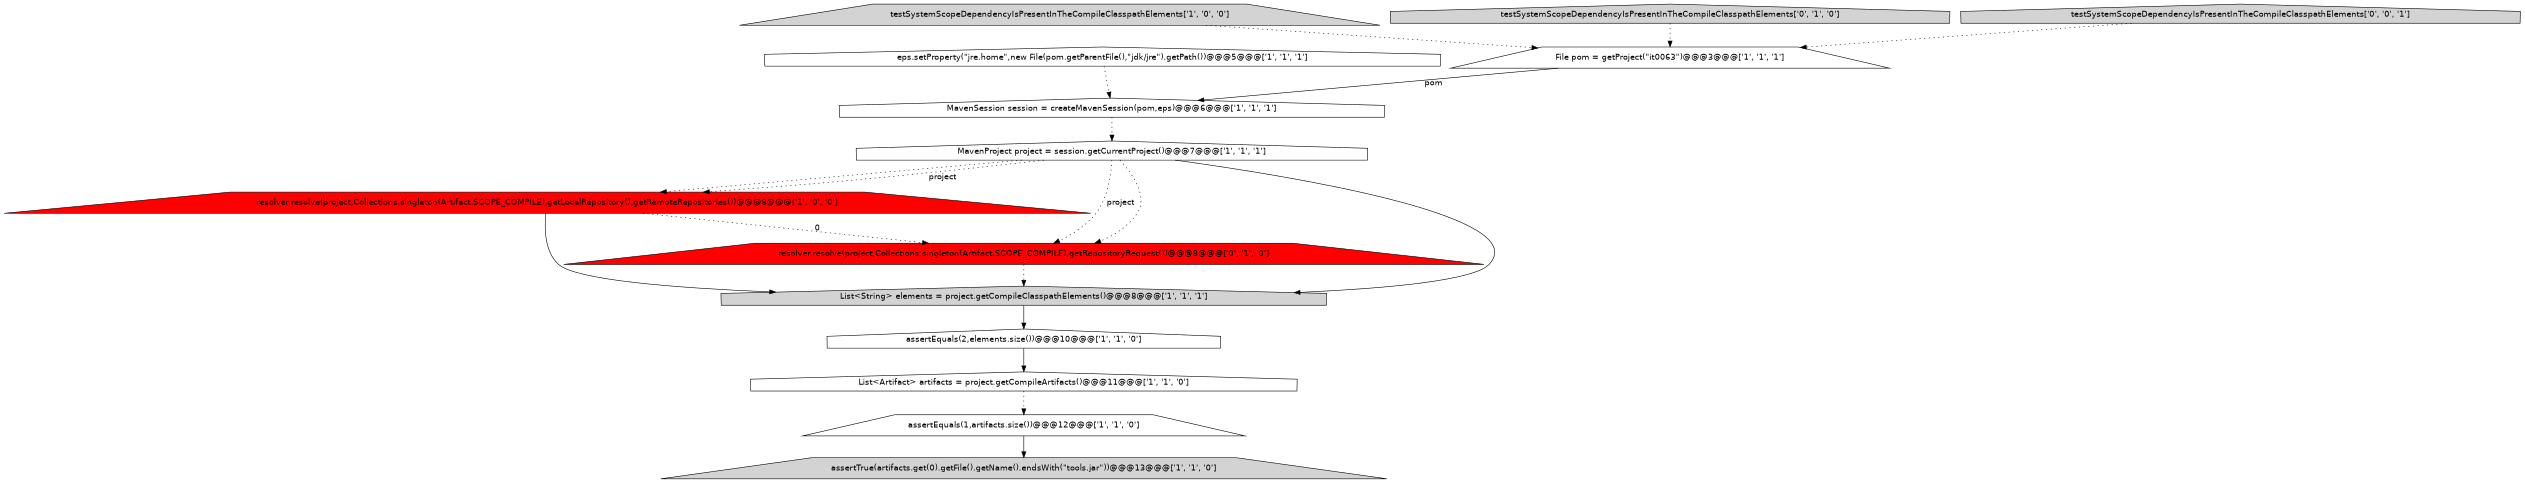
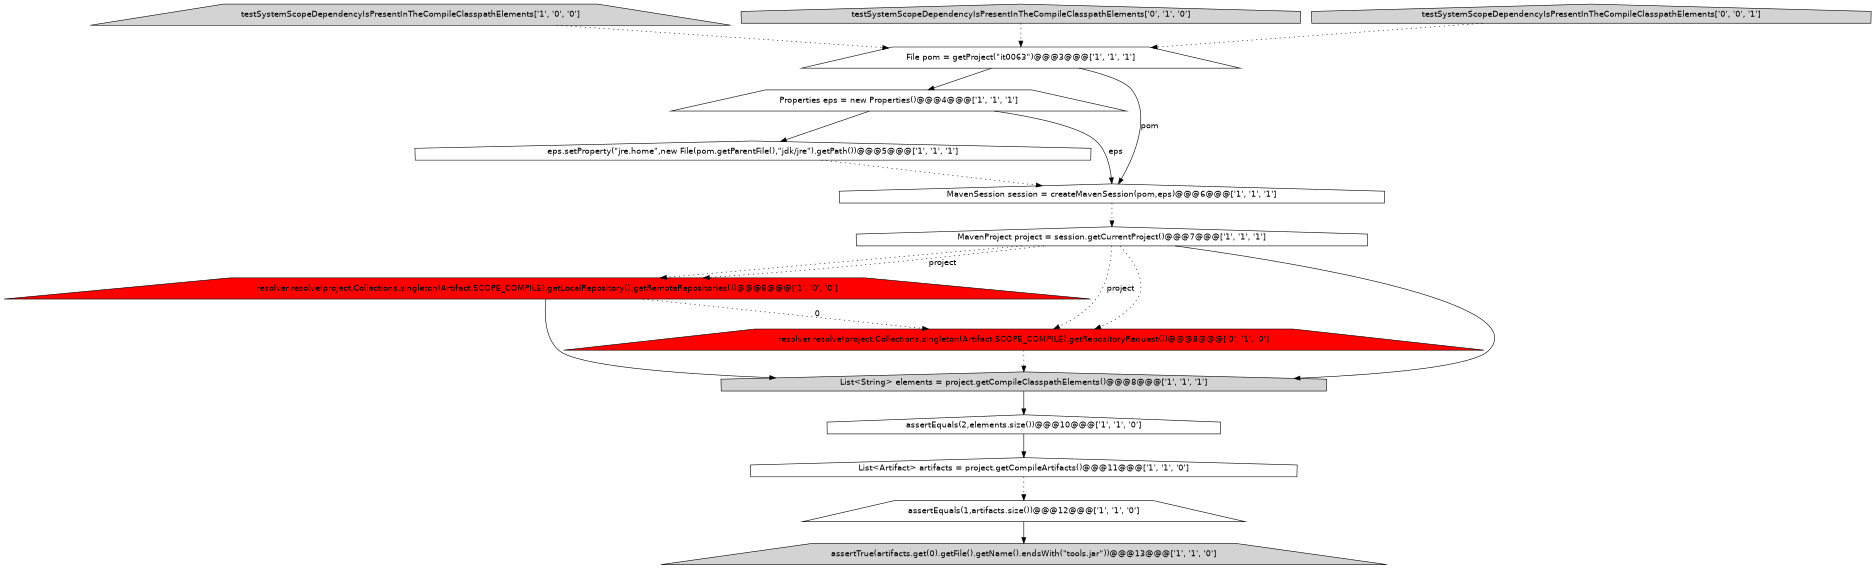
none -> (899, 100)
